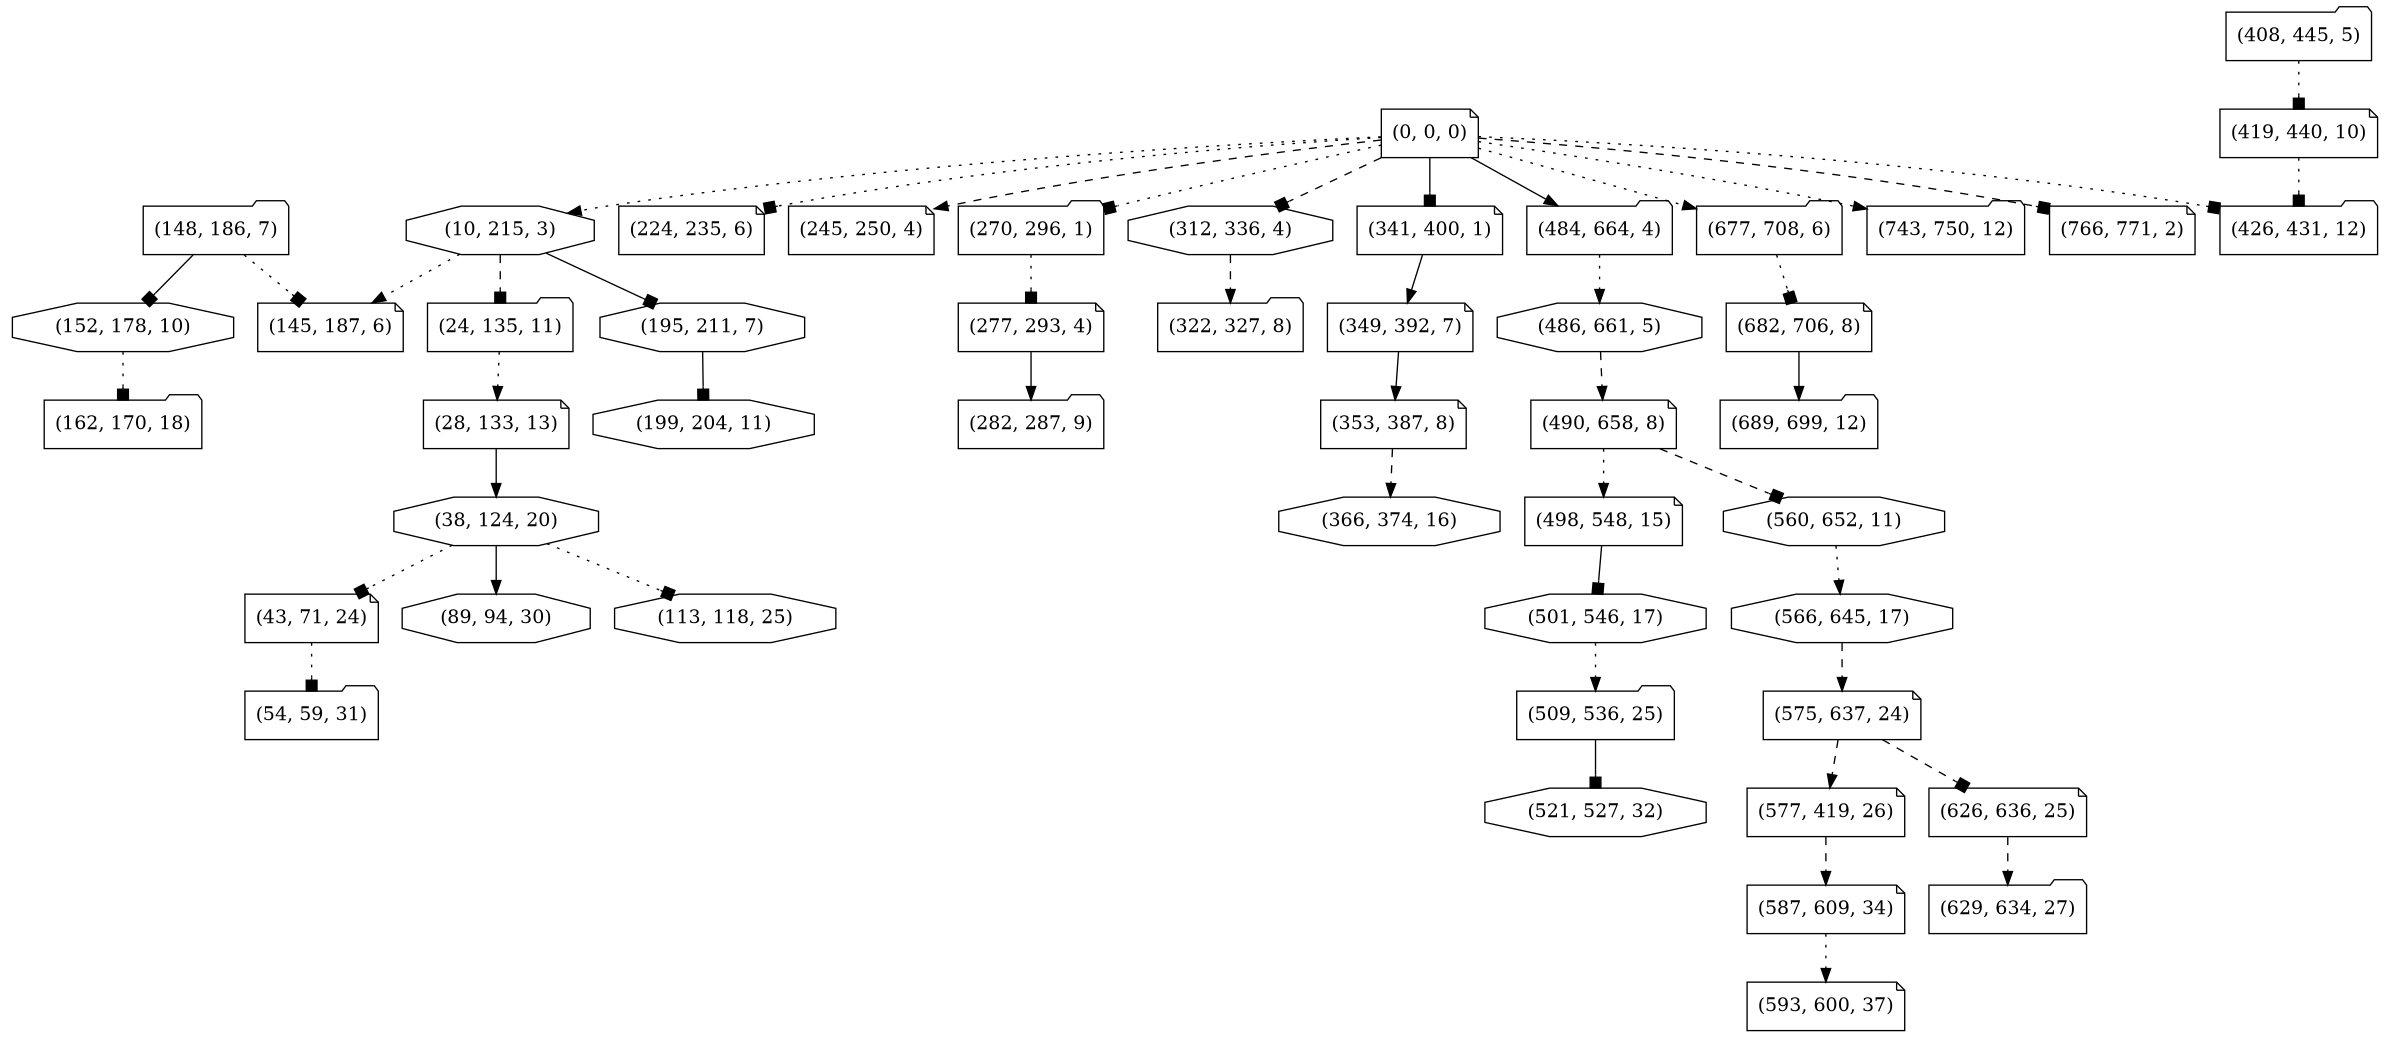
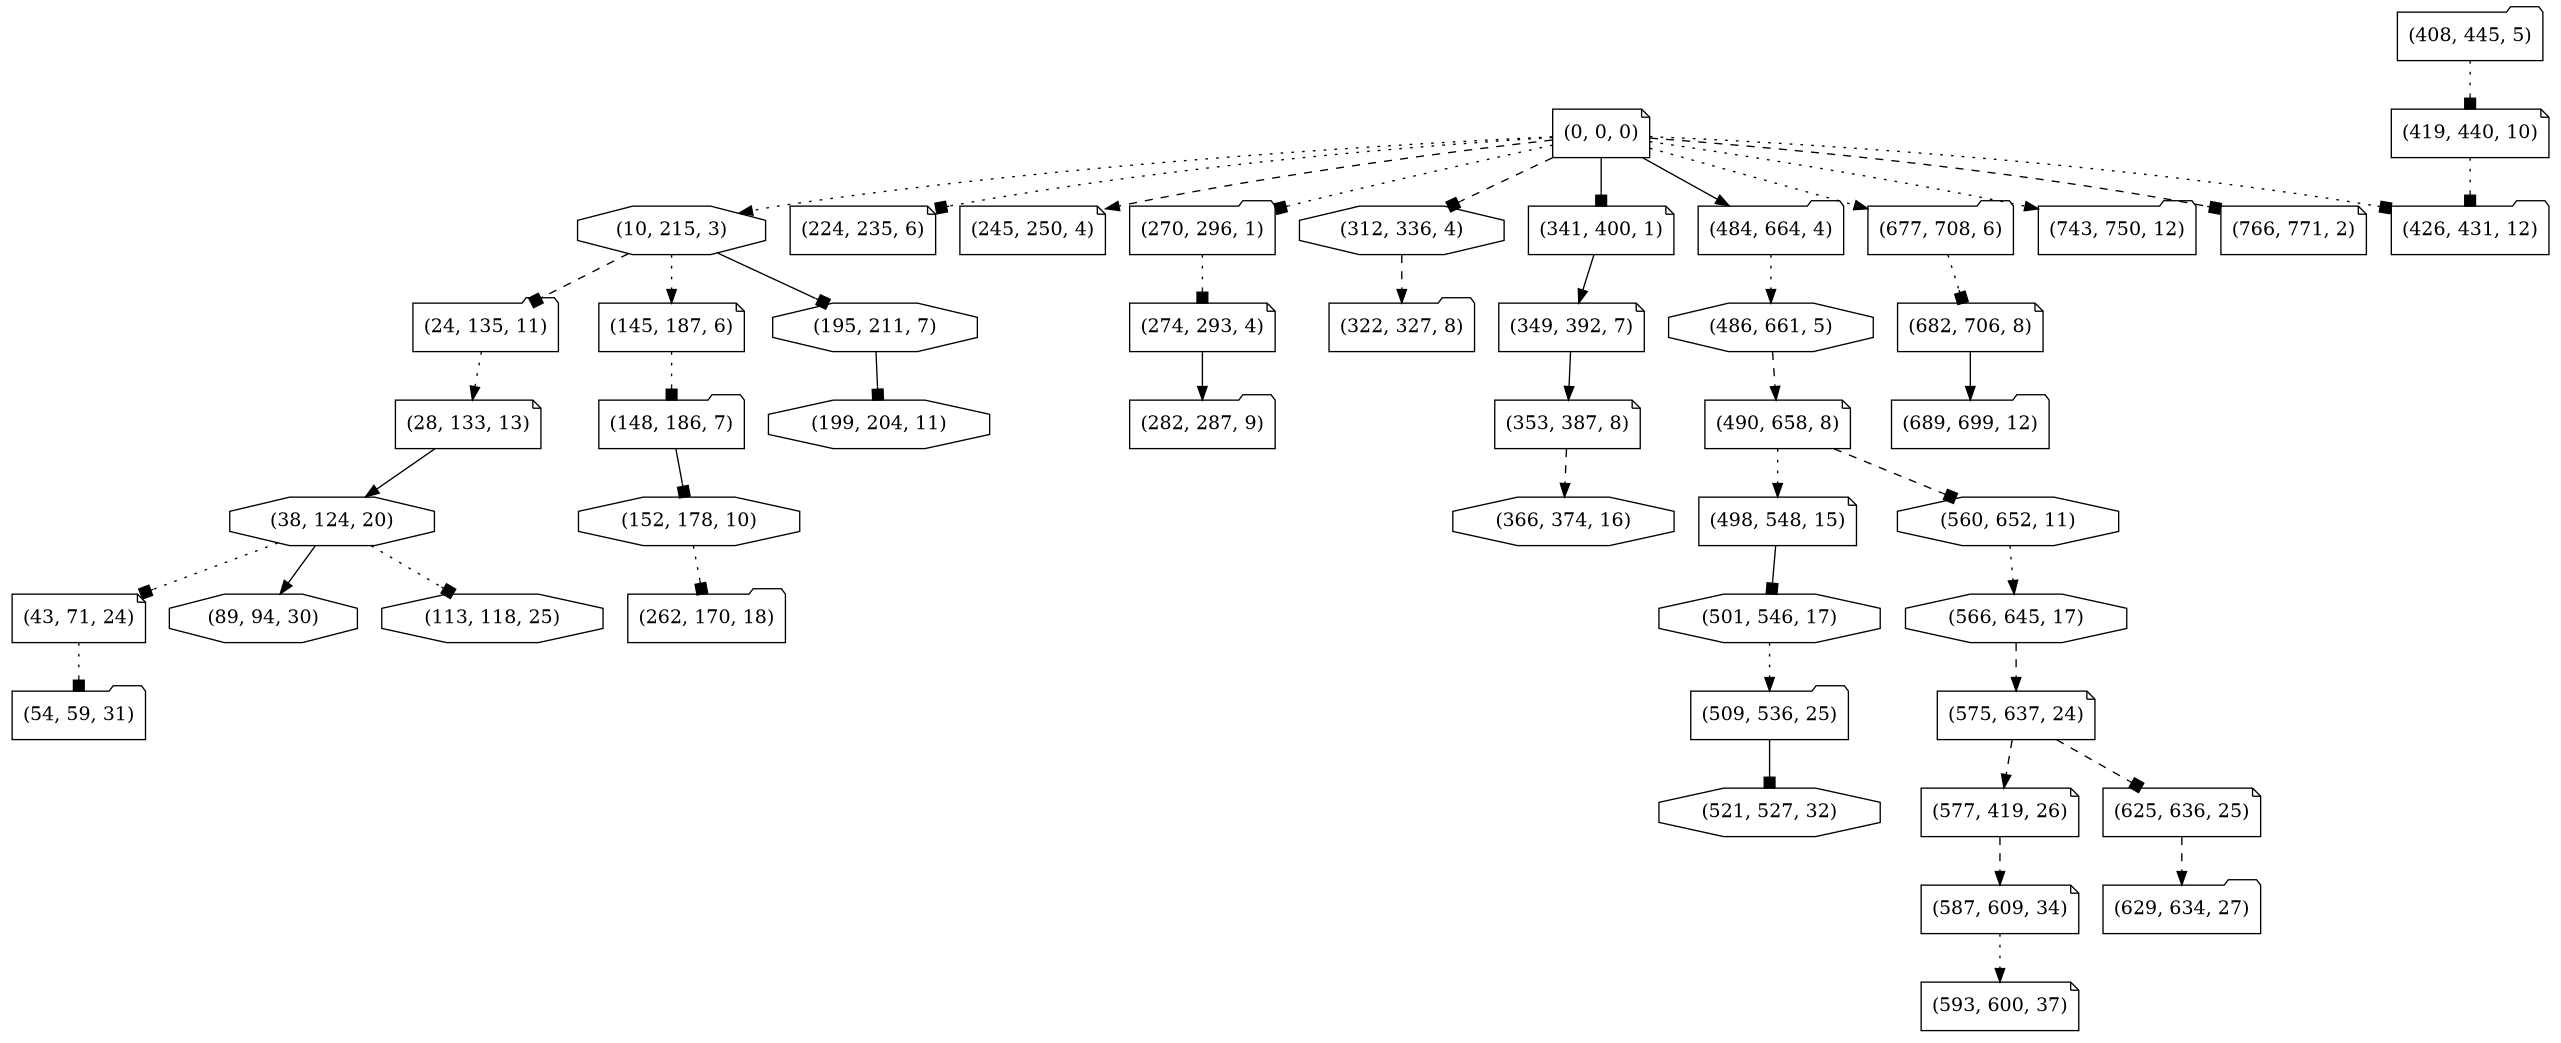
(268, 275) -> (672, 369)
(1031, 327) -> (1202, 327)
(123, 424) -> (707, 618)
(2008, 812) -> (2182, 812)
